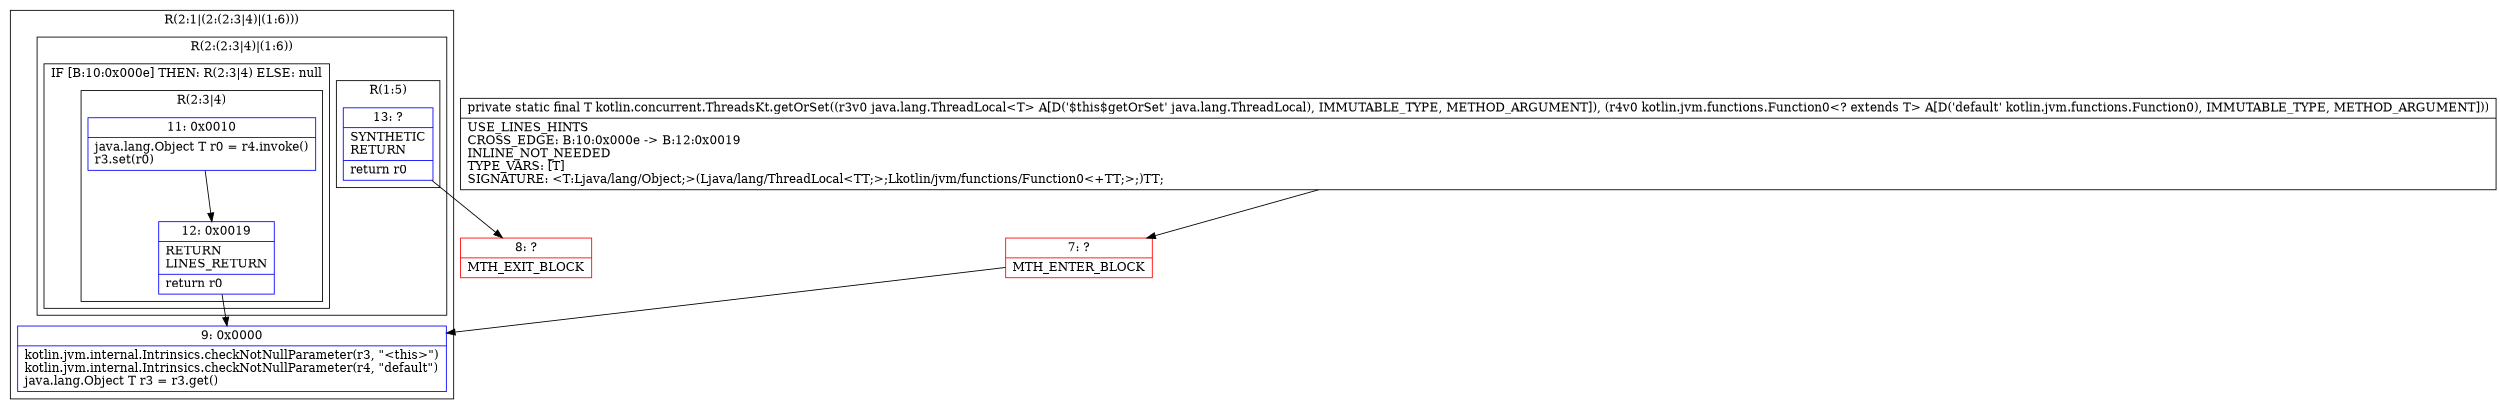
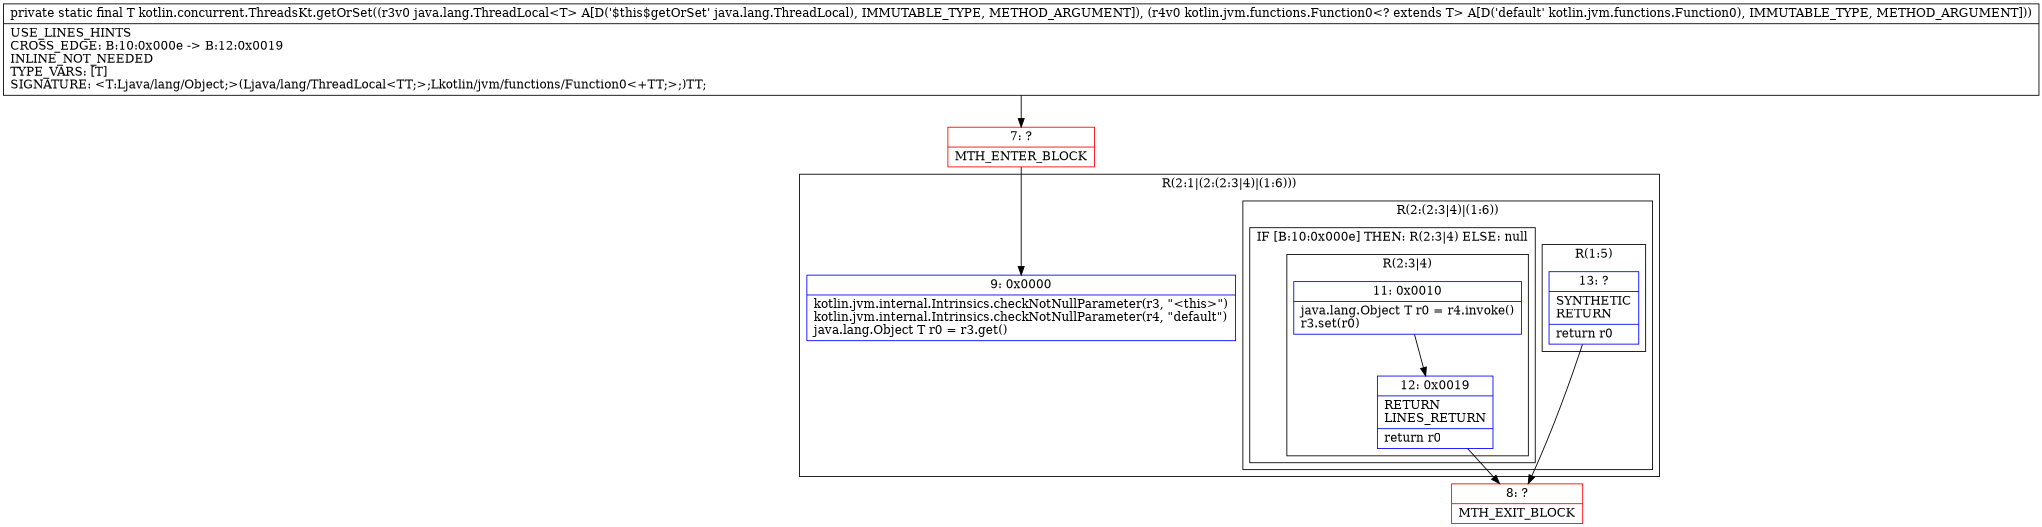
(224, 306) -> (1481, 463)
(122, 381) -> (911, 330)
